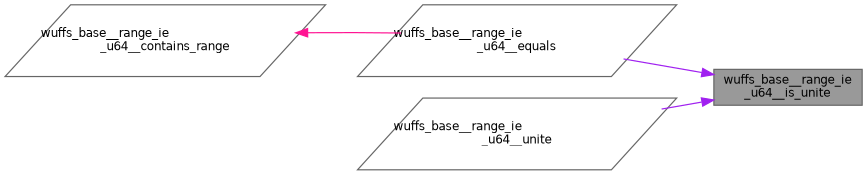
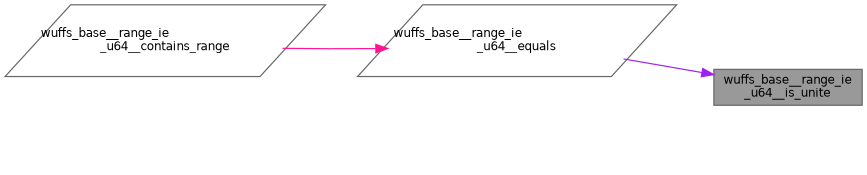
(354, 33) -> (329, 49)
(517, 134) -> none
